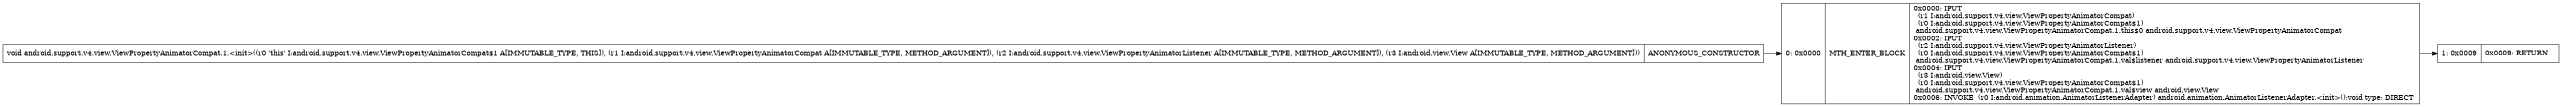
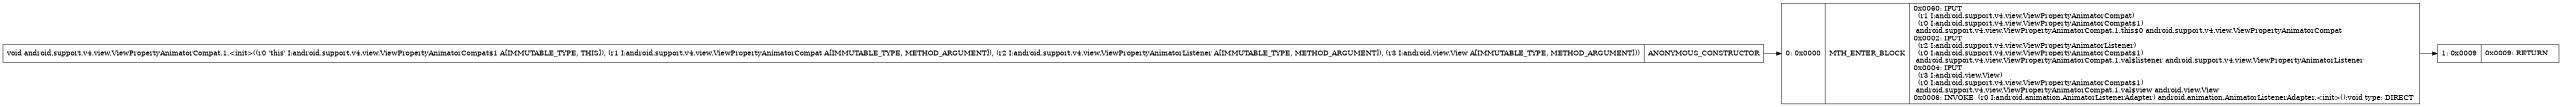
(1940, 9) -> (1940, 9)
